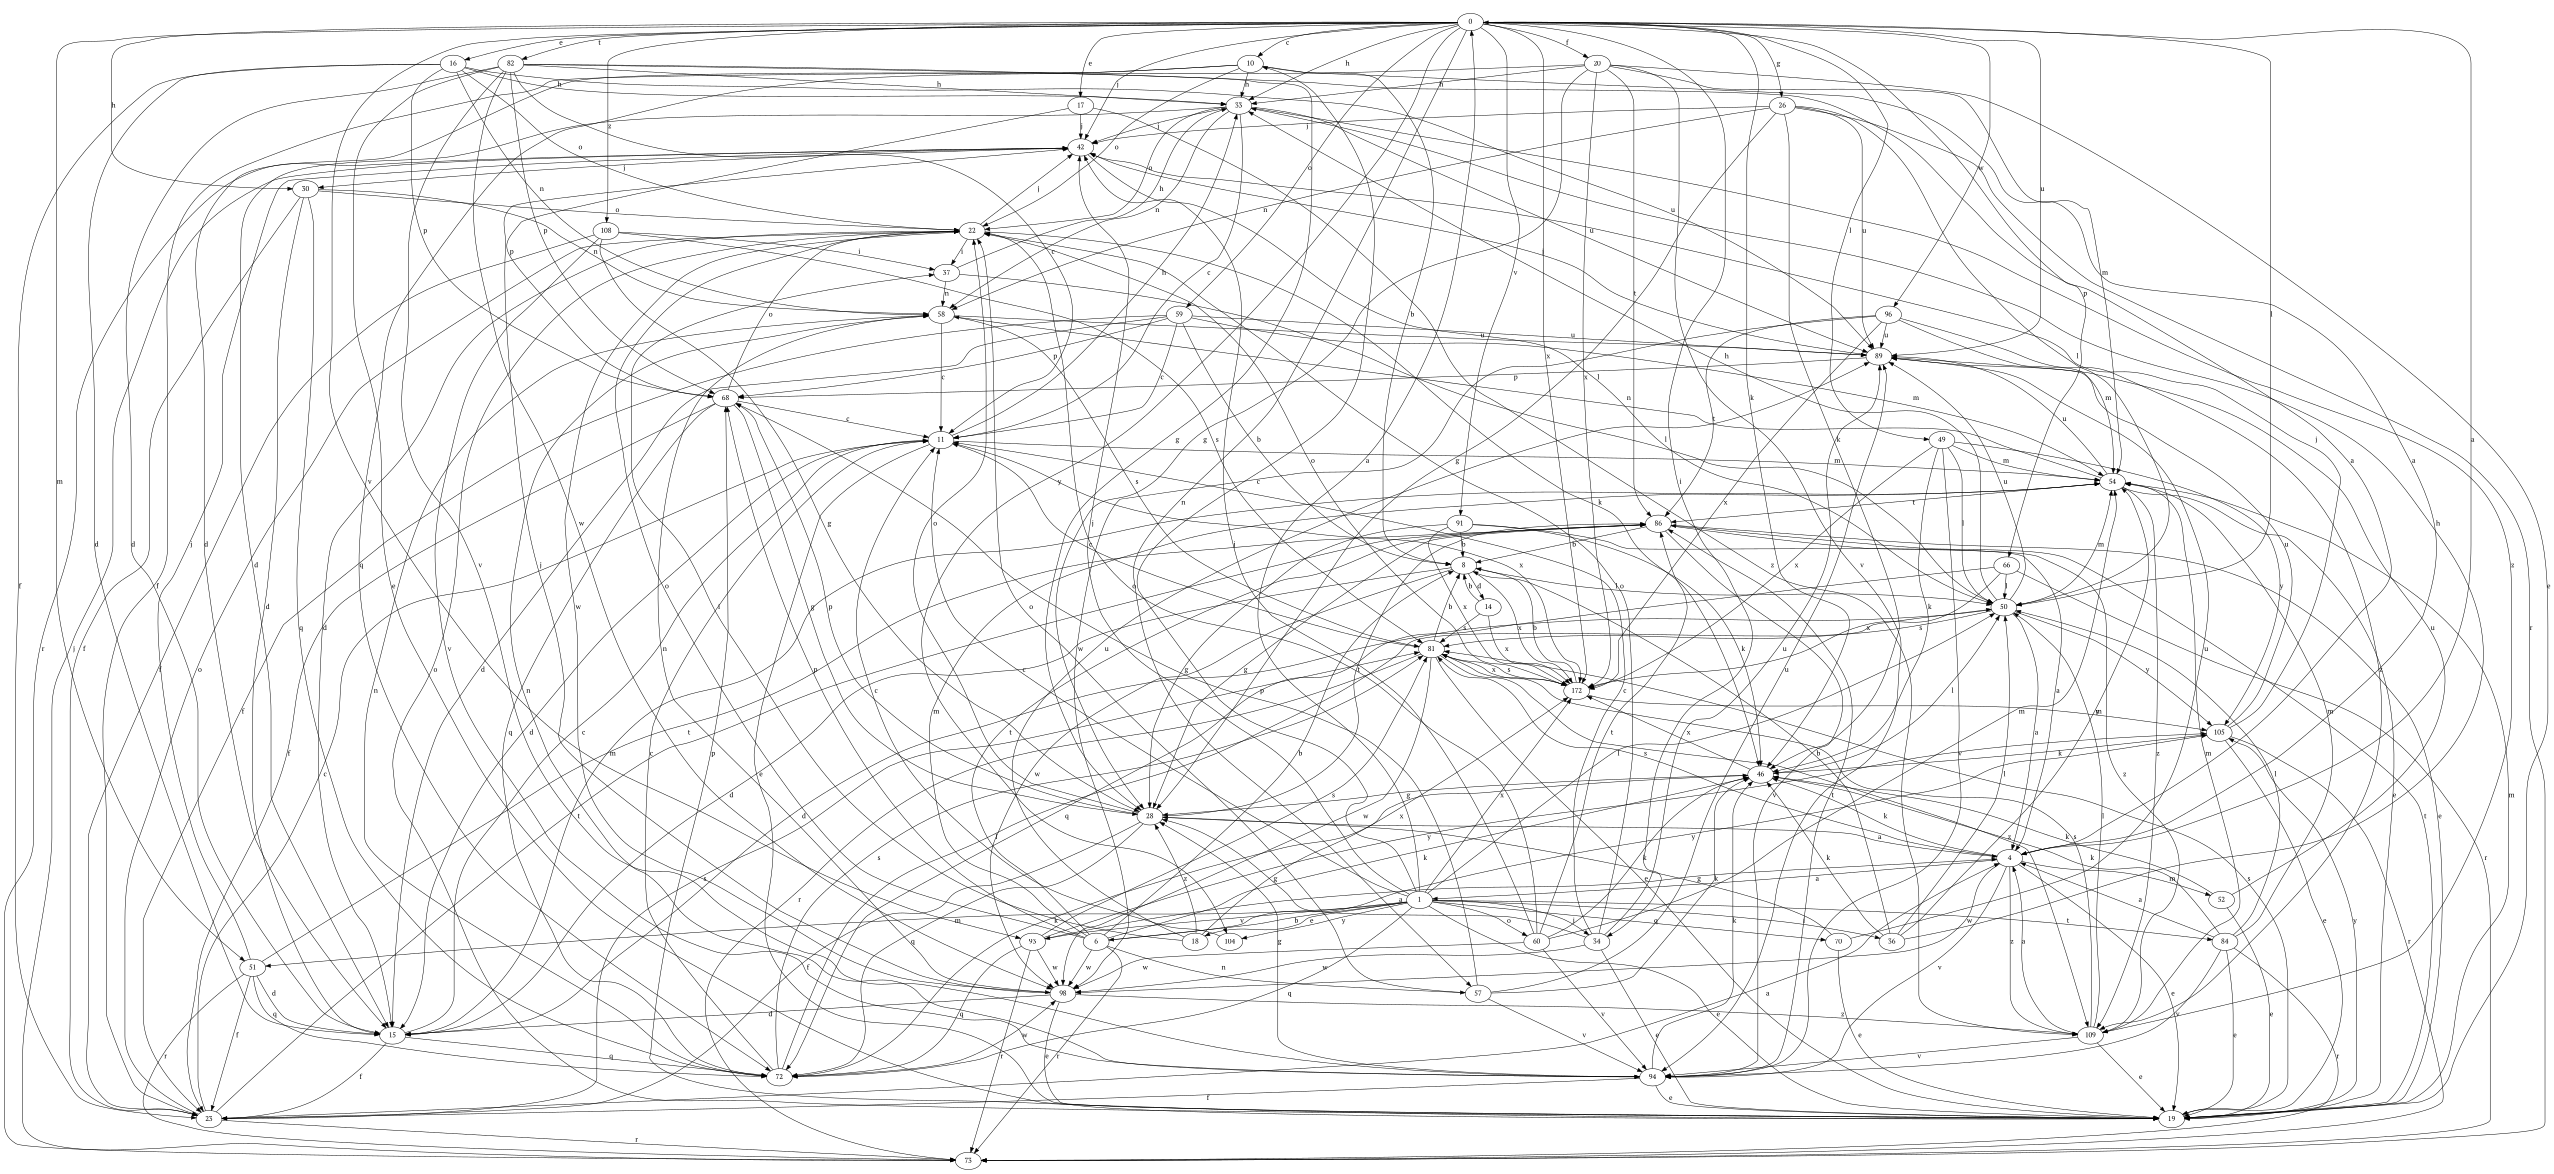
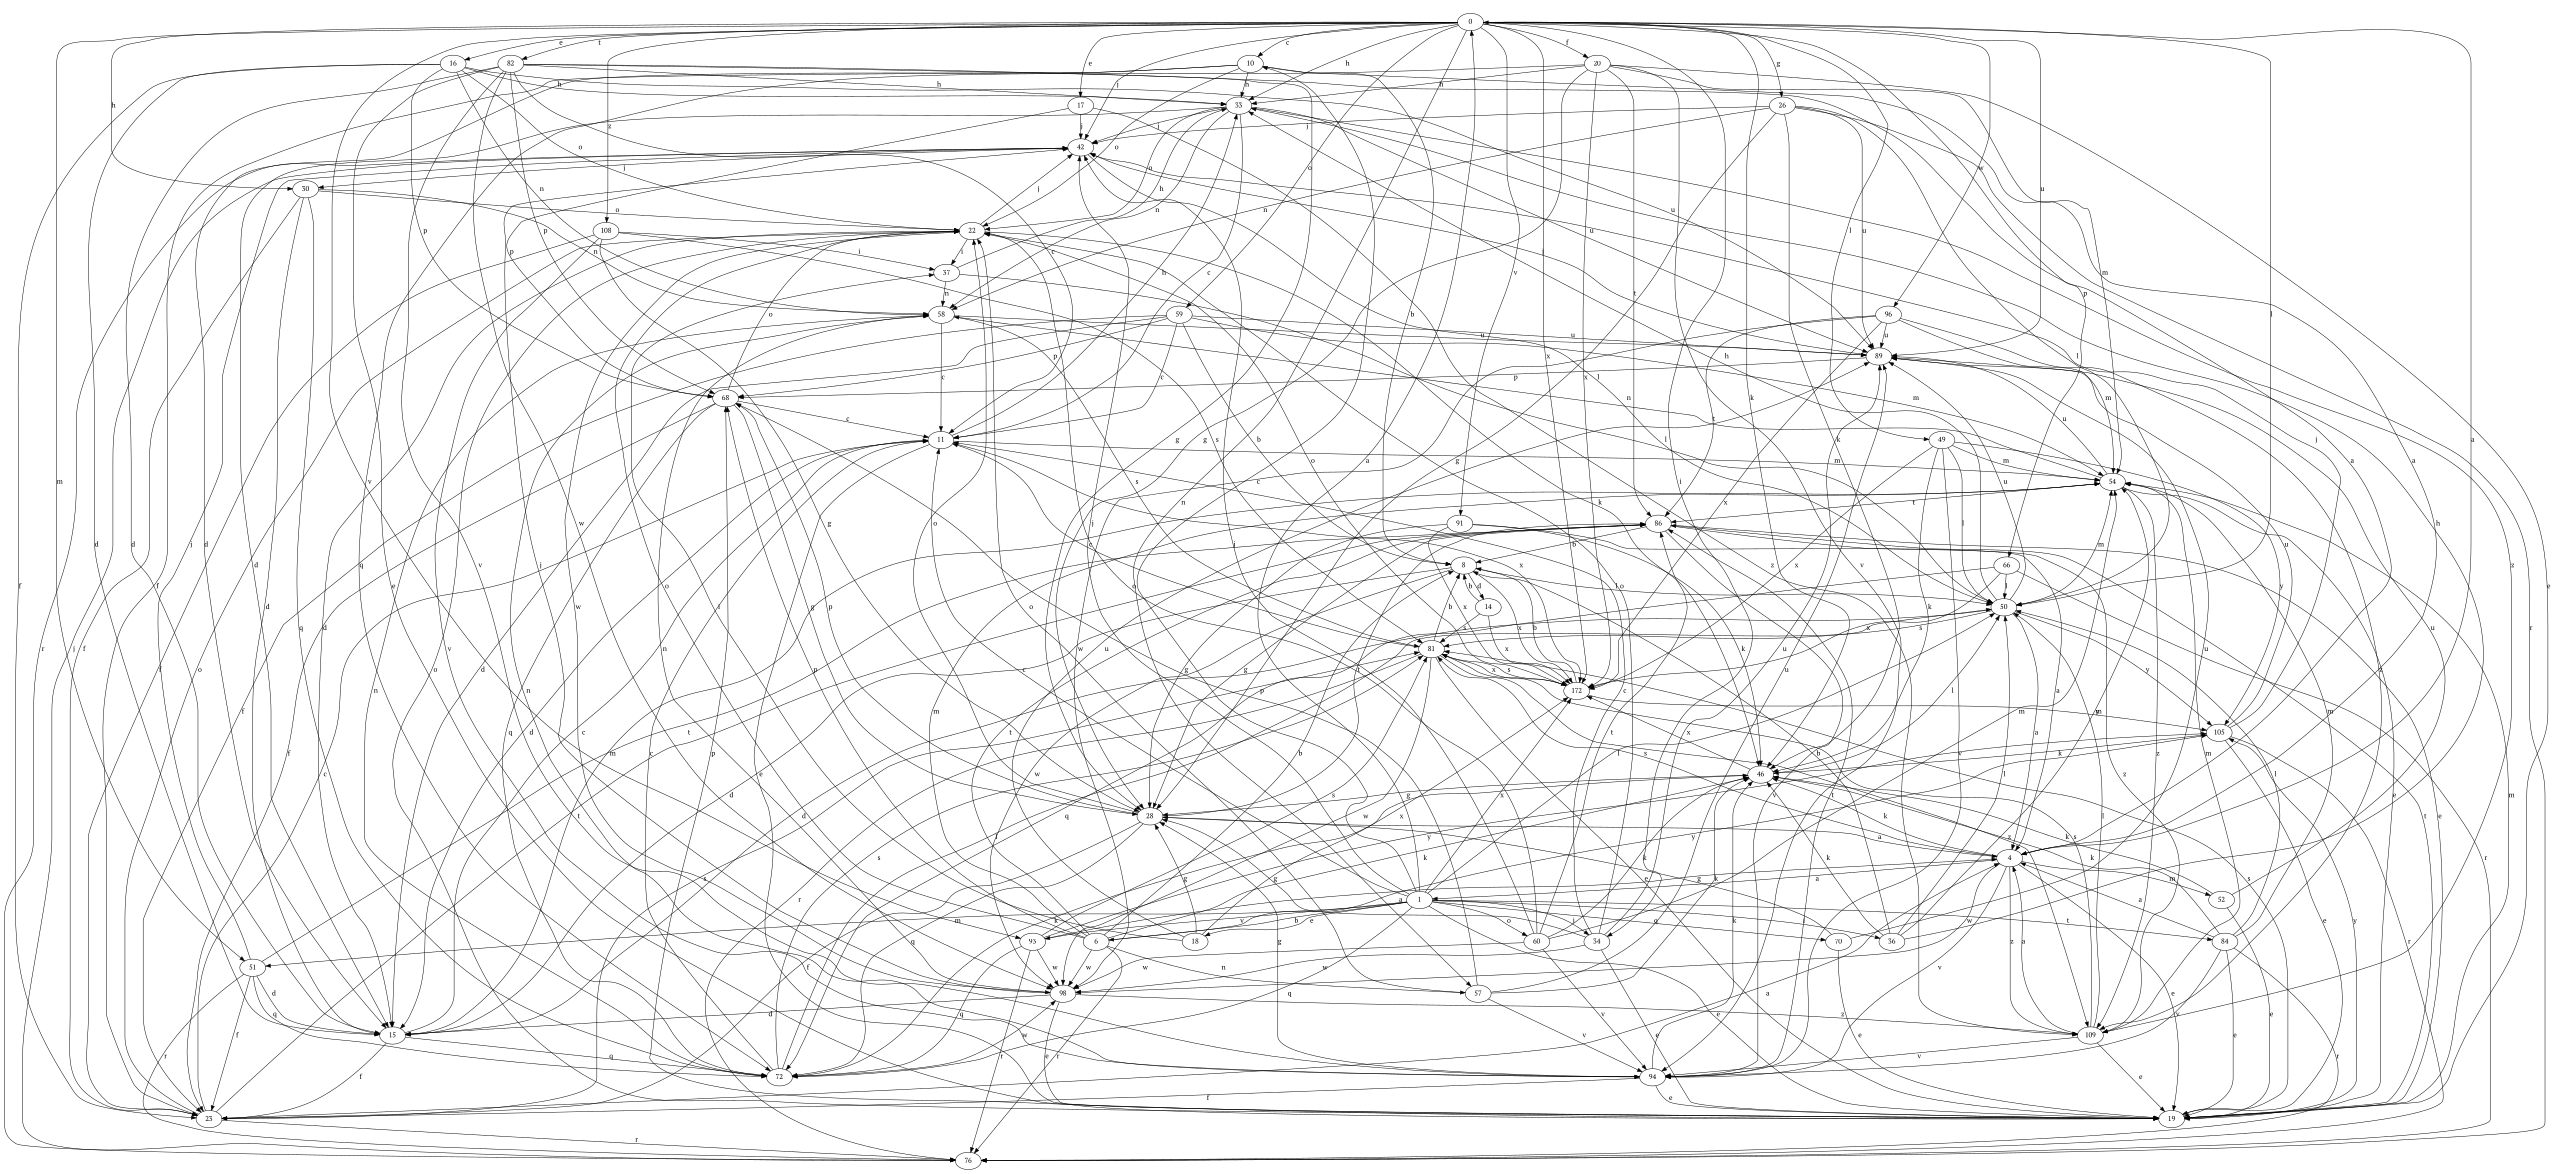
(1462, 544) -> none
(1186, 879) -> (1186, 879)
(1230, 942) -> none
(968, 1161) -> (968, 1161)
